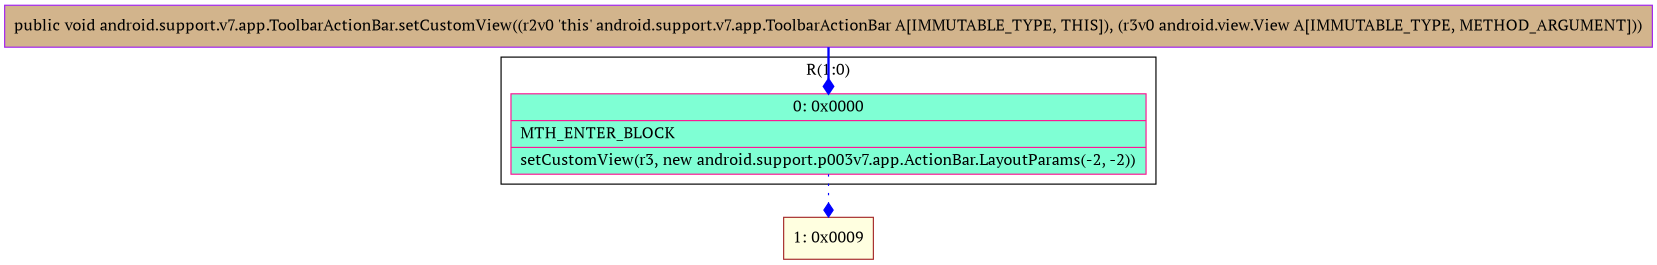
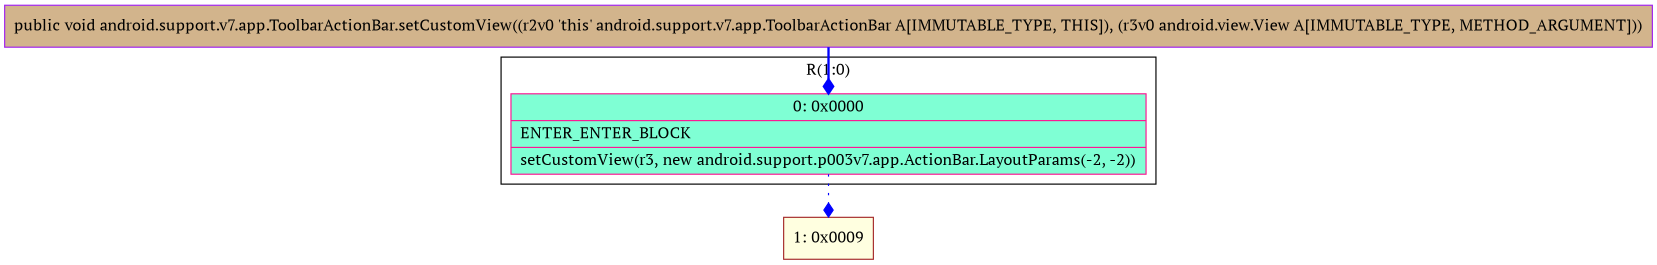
(598, 133) -> (606, 133)
